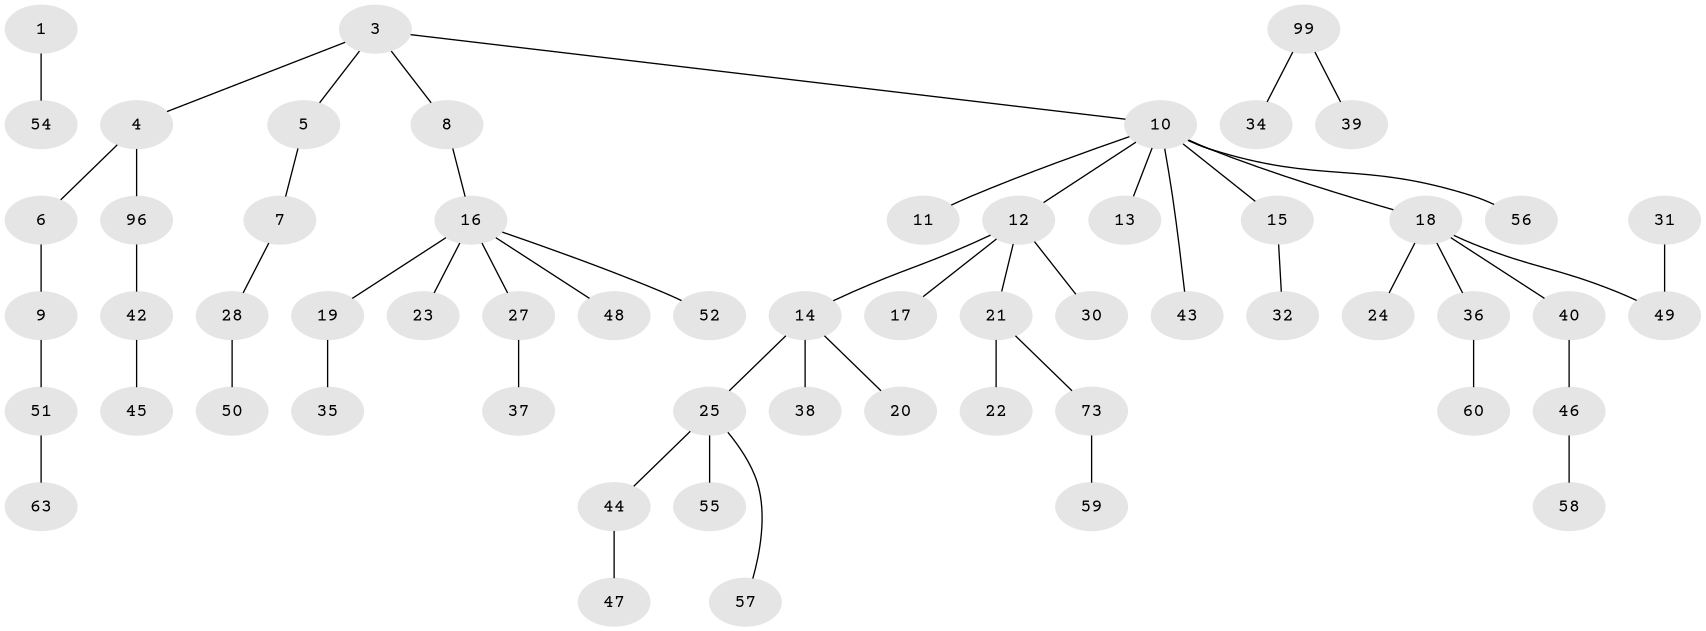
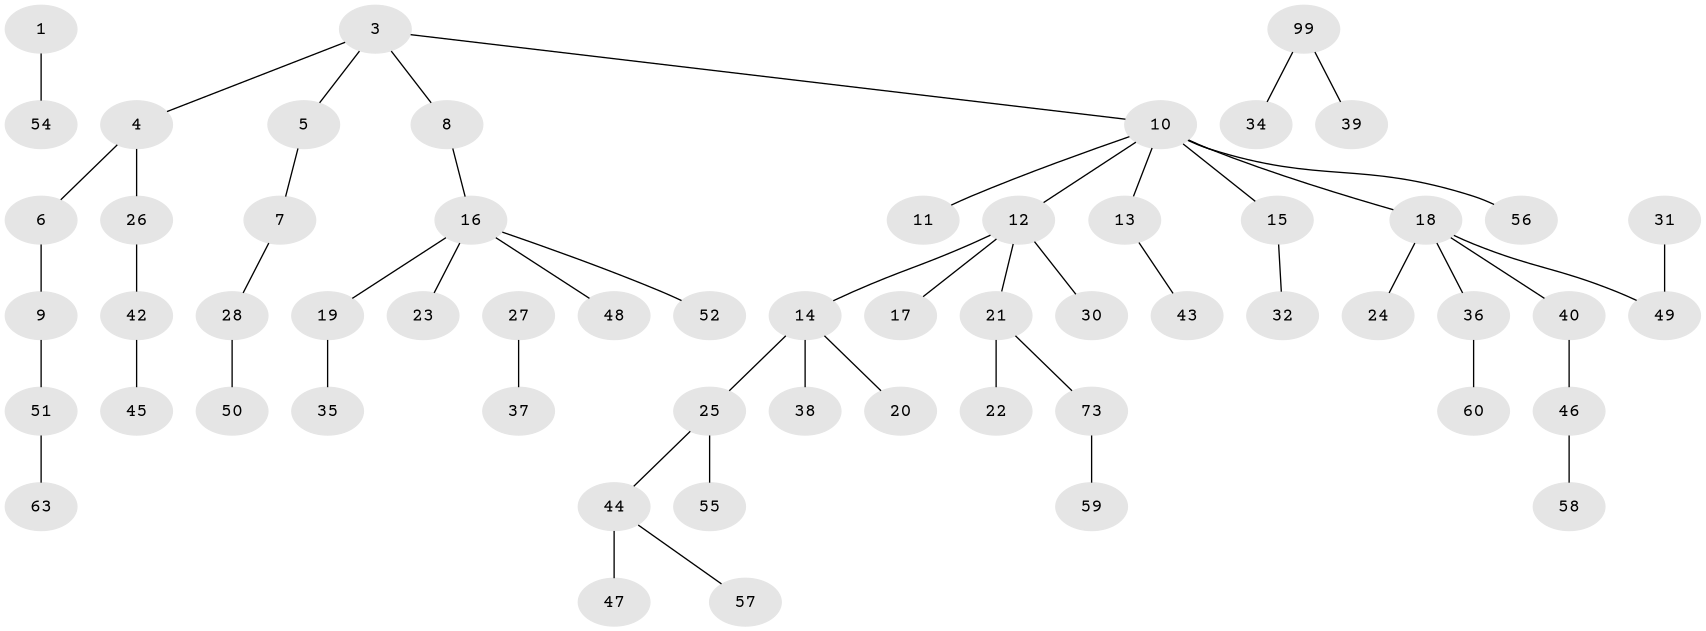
(137, 220) -> (137, 220)
(1176, 220) -> (1156, 268)
(495, 268) -> none
(761, 502) -> (680, 554)
